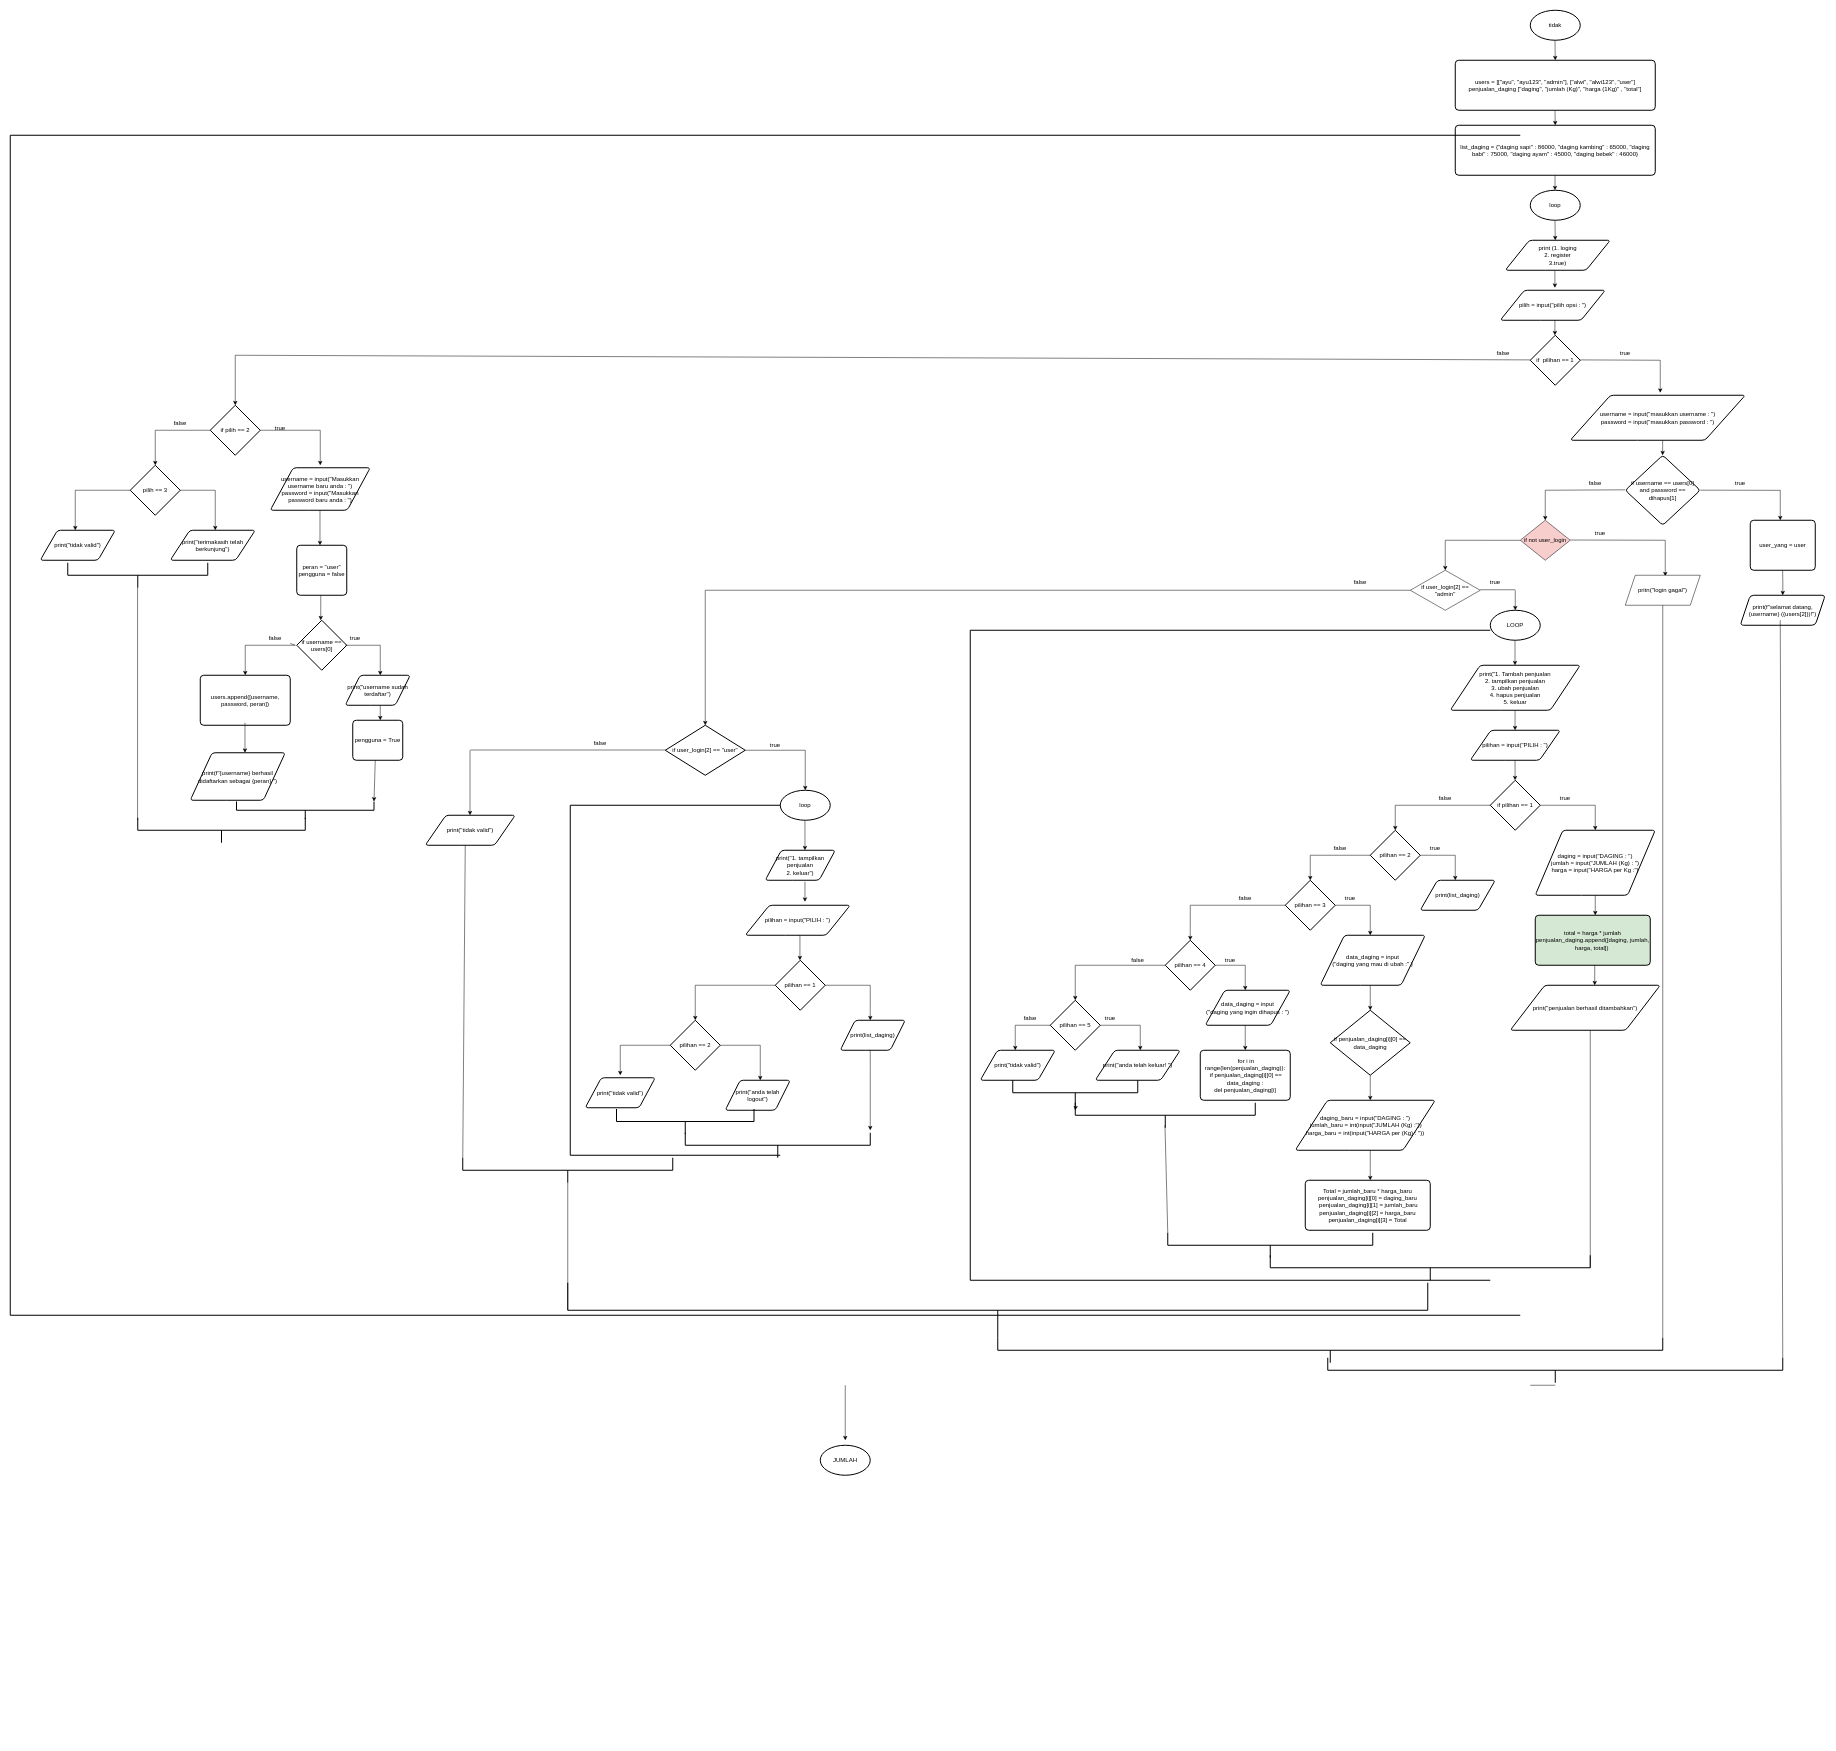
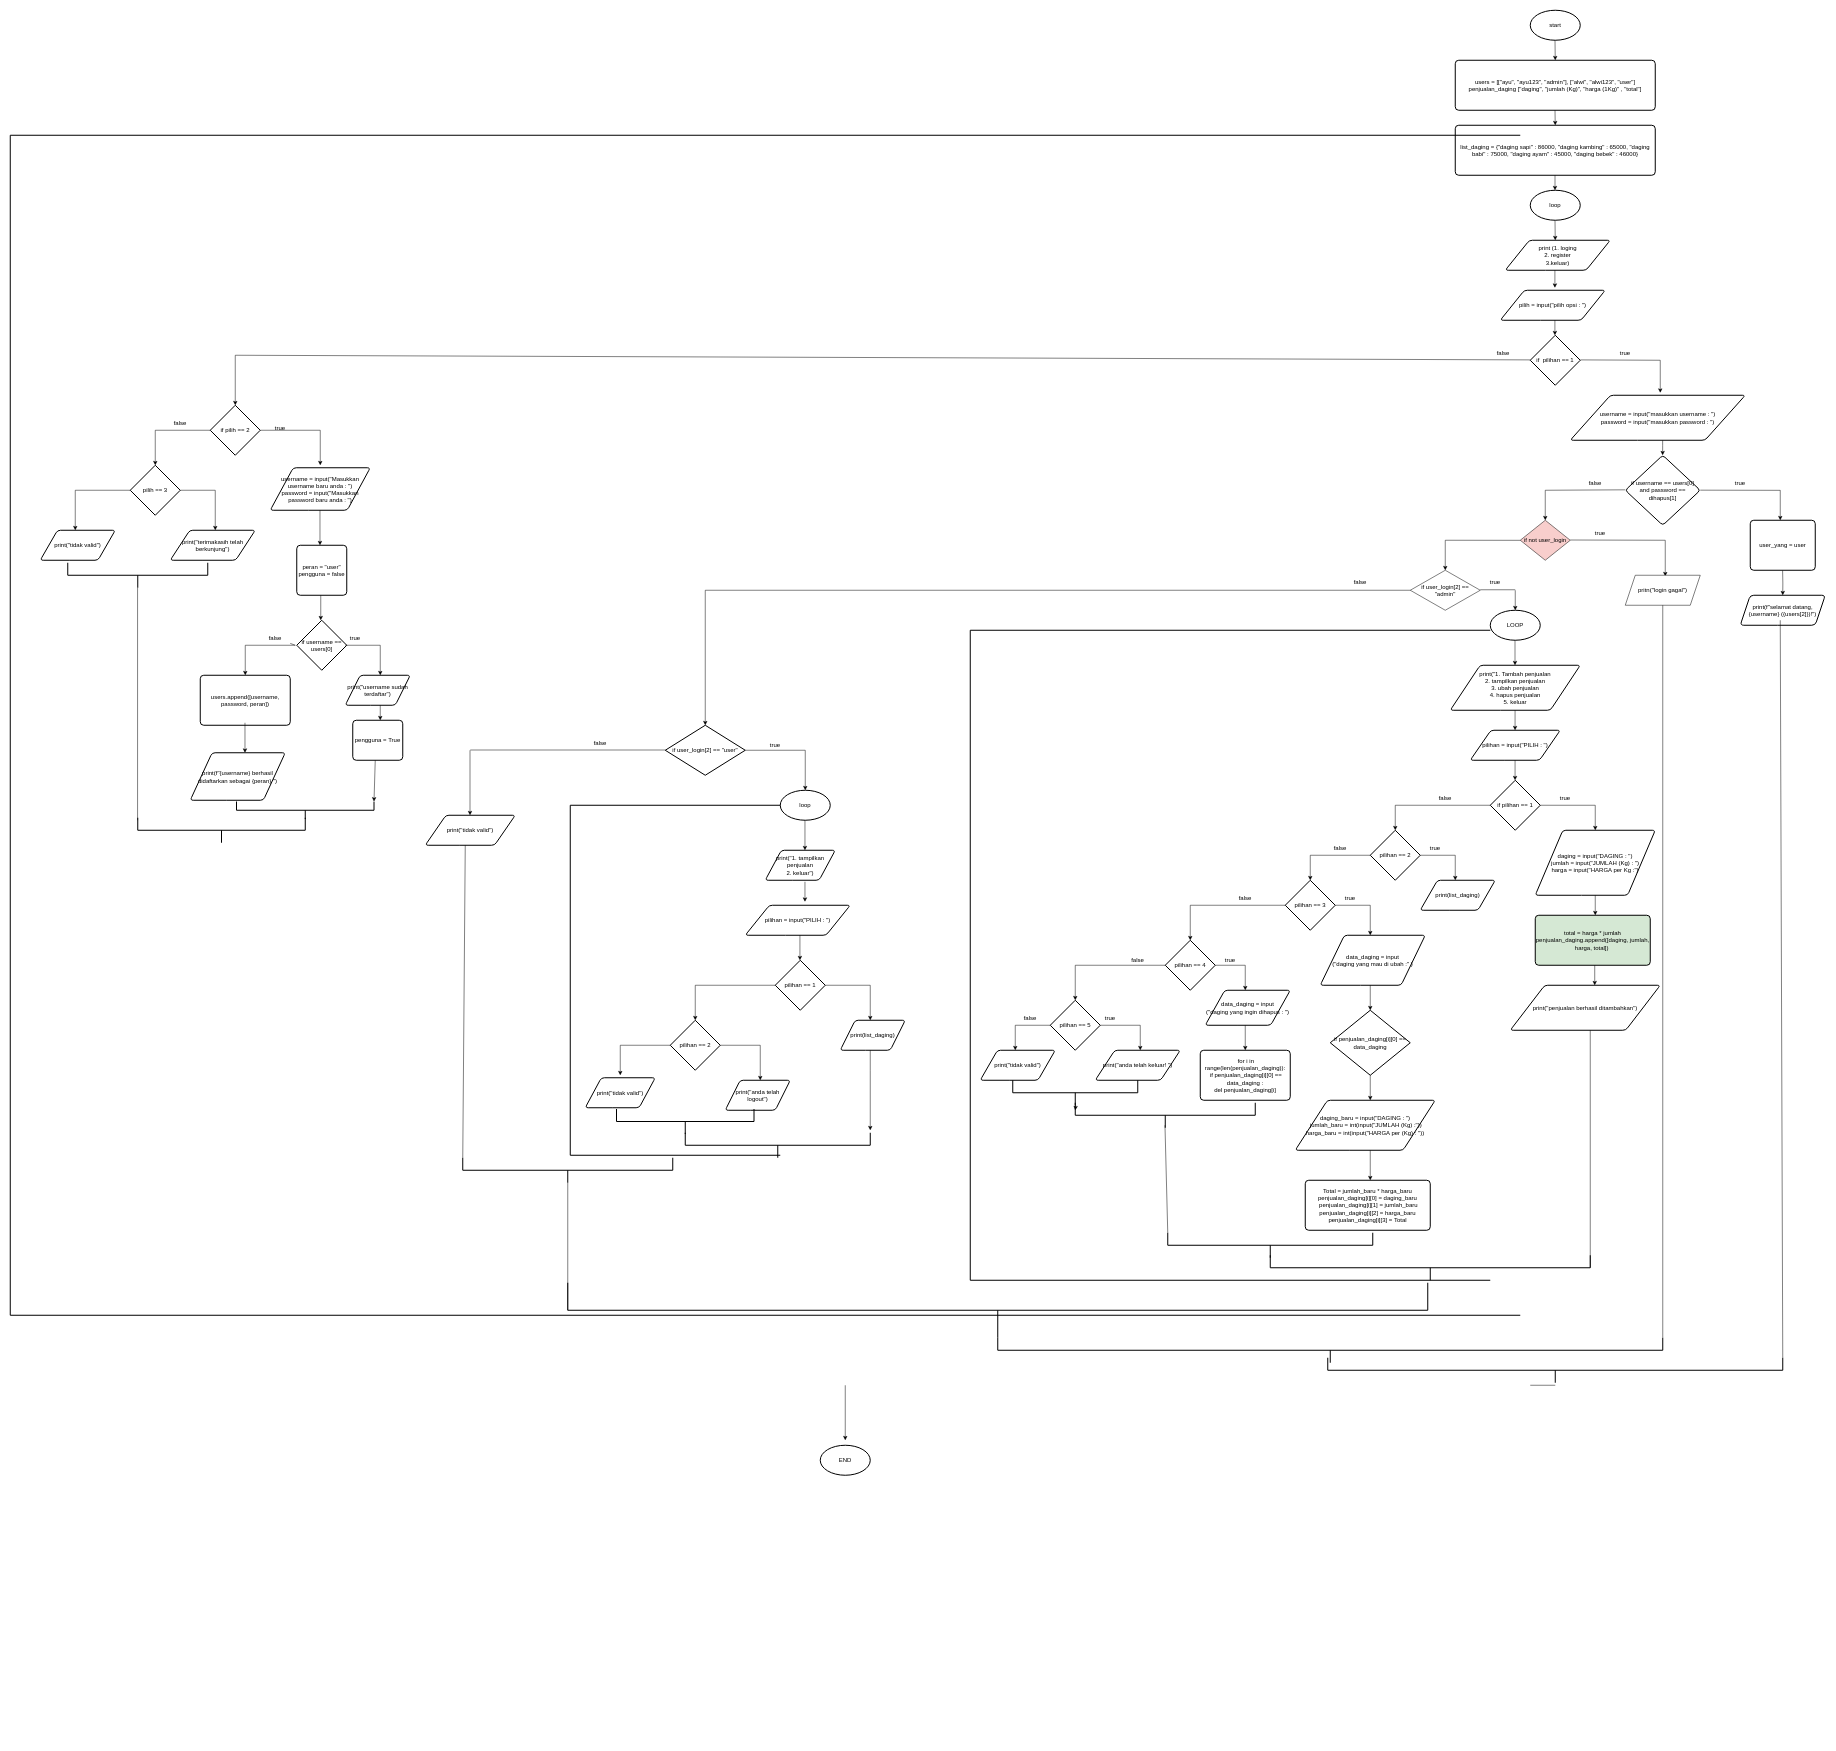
(1555, 25) -> (1555, 25)
(1558, 255) -> (1558, 255)
(845, 1460) -> (845, 1460)
